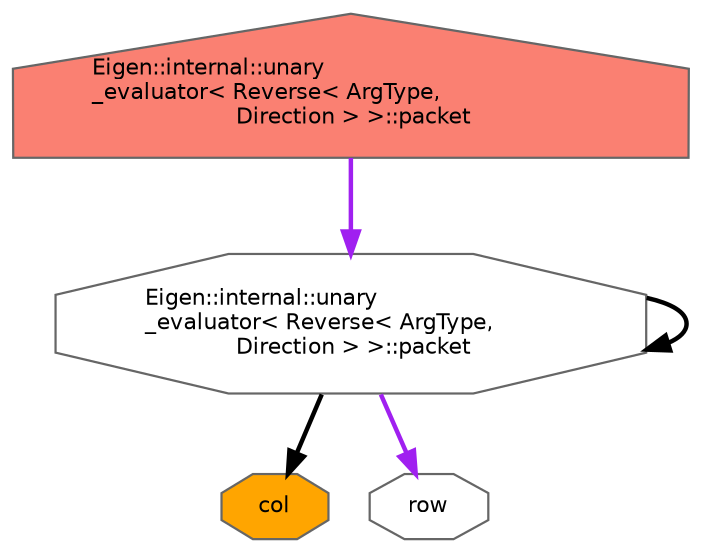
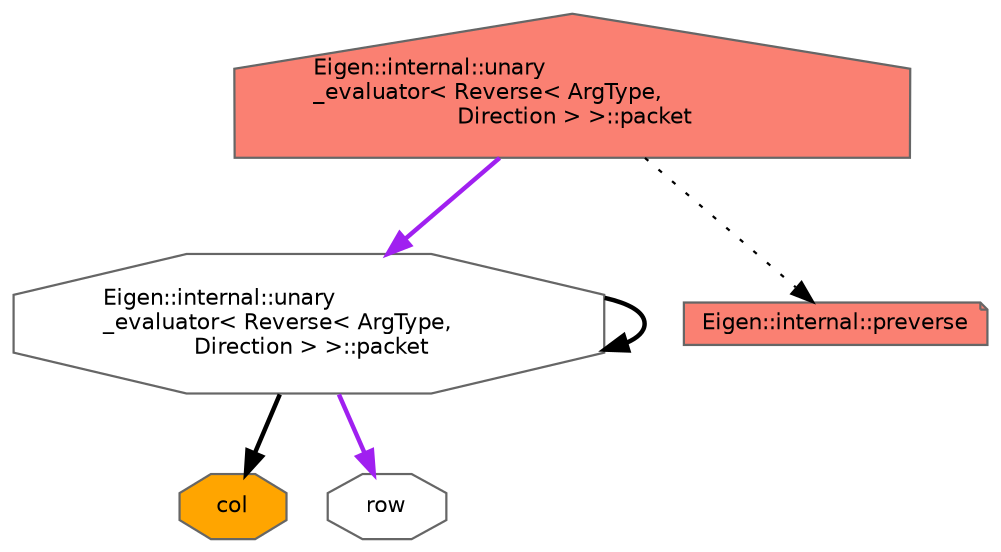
none -> (836, 324)
